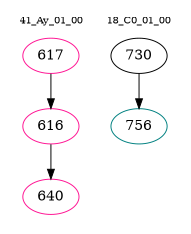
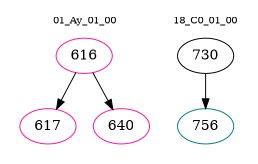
(51, 21) -> (85, 21)
(51, 86) -> (69, 86)
